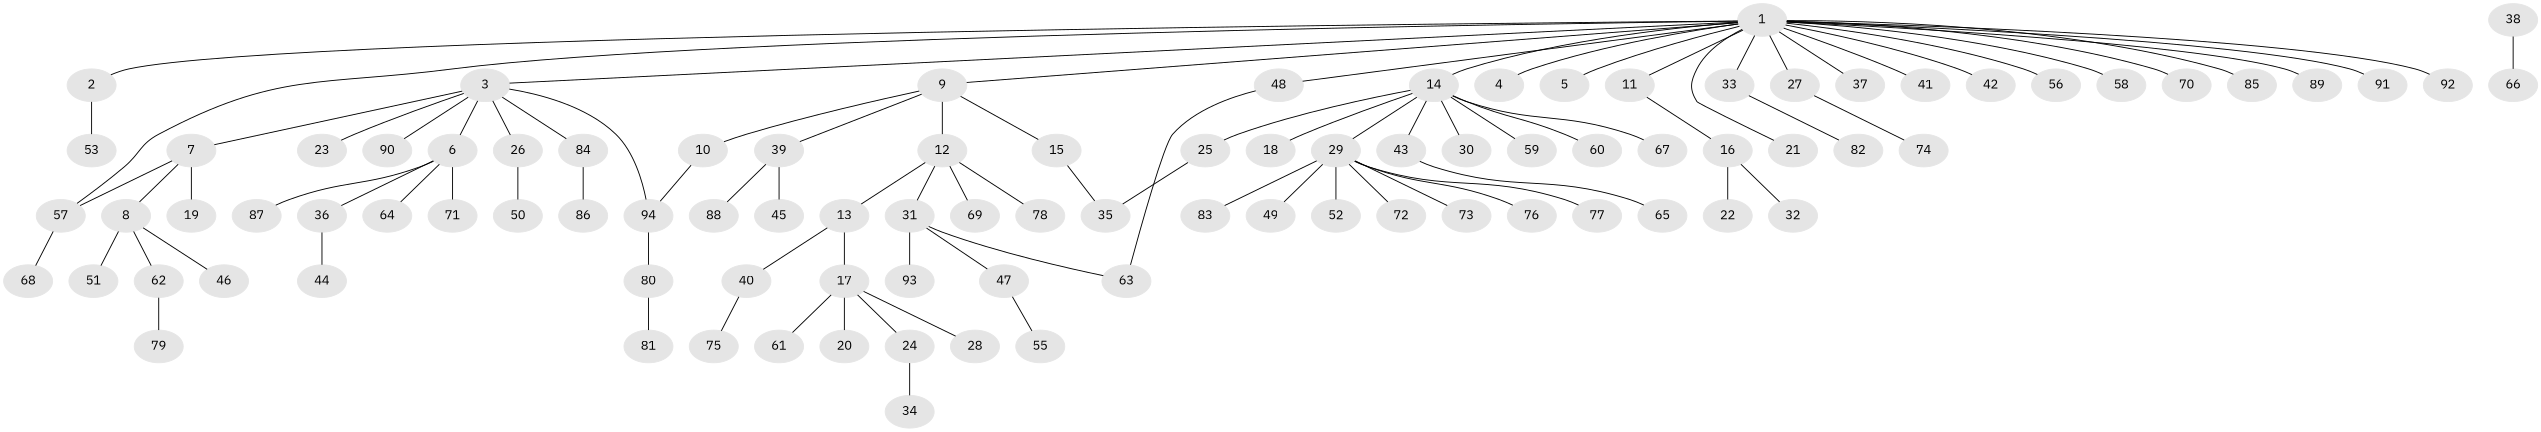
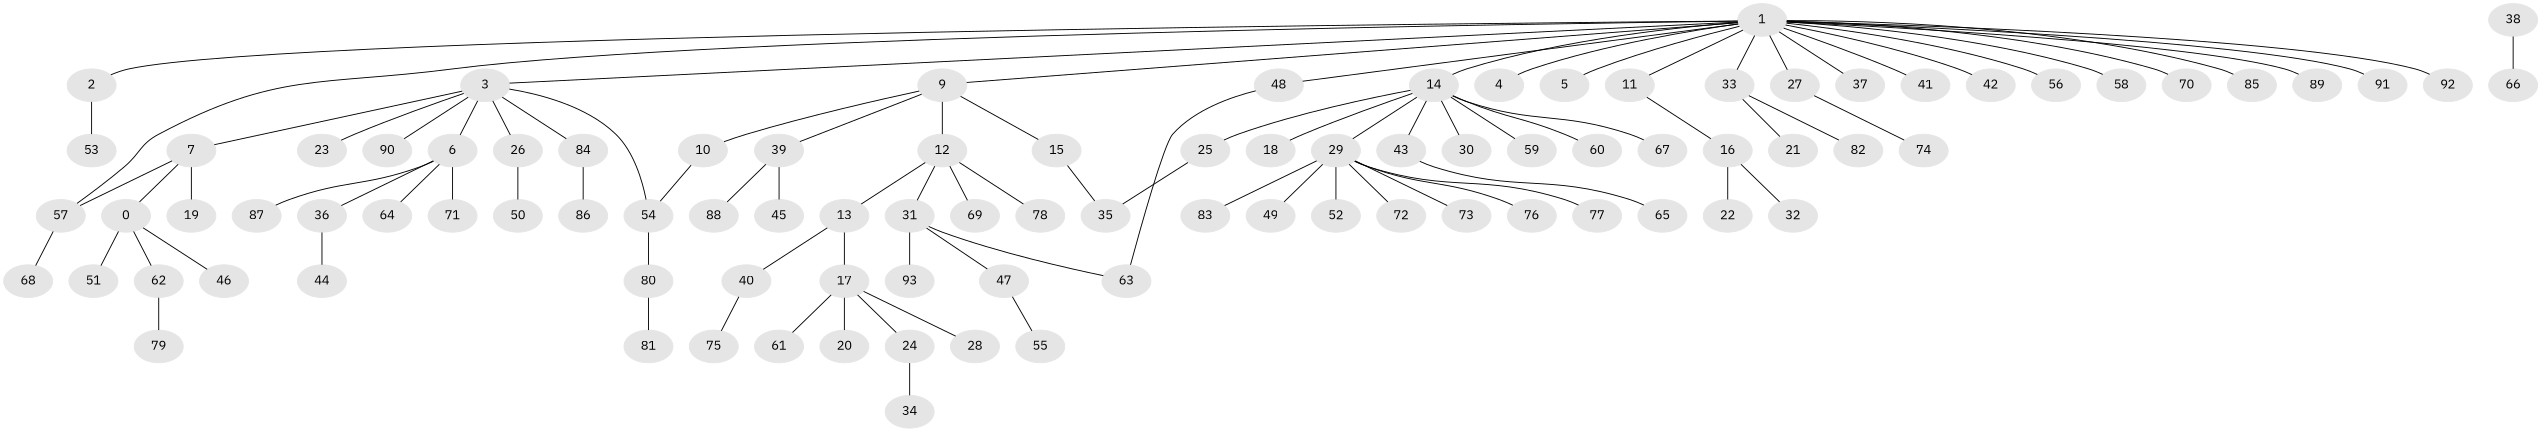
(1695, 97) -> (1761, 118)
(126, 216) -> (126, 216)
(648, 216) -> (648, 216)
